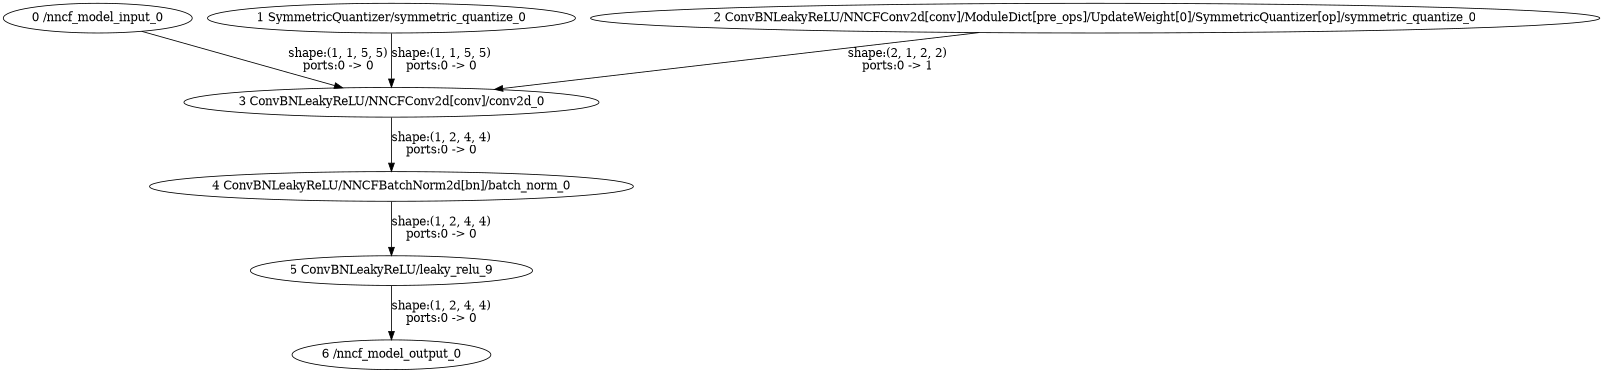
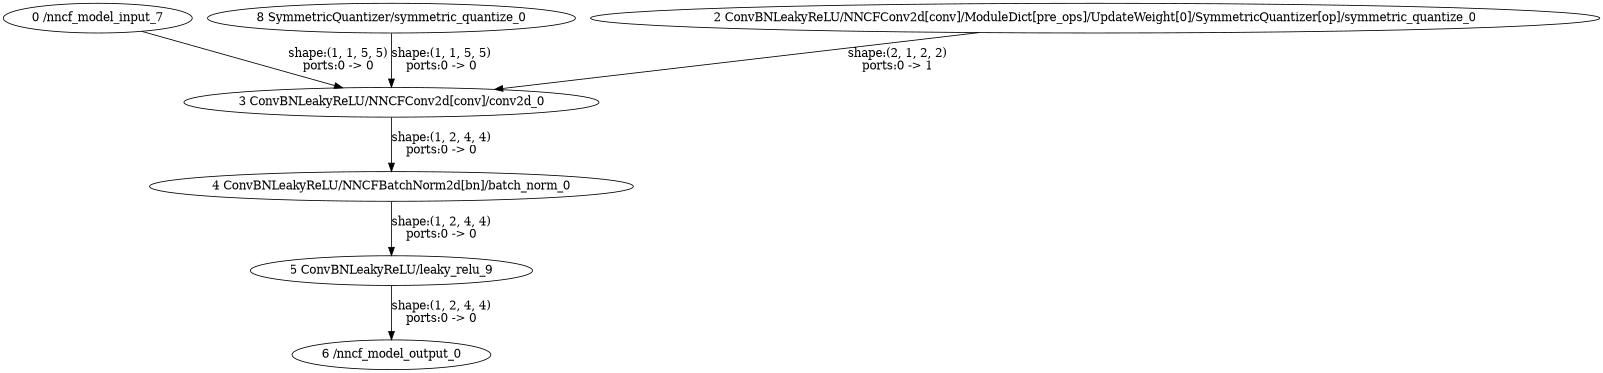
(98, 18) -> (98, 18)
(391, 18) -> (391, 18)
